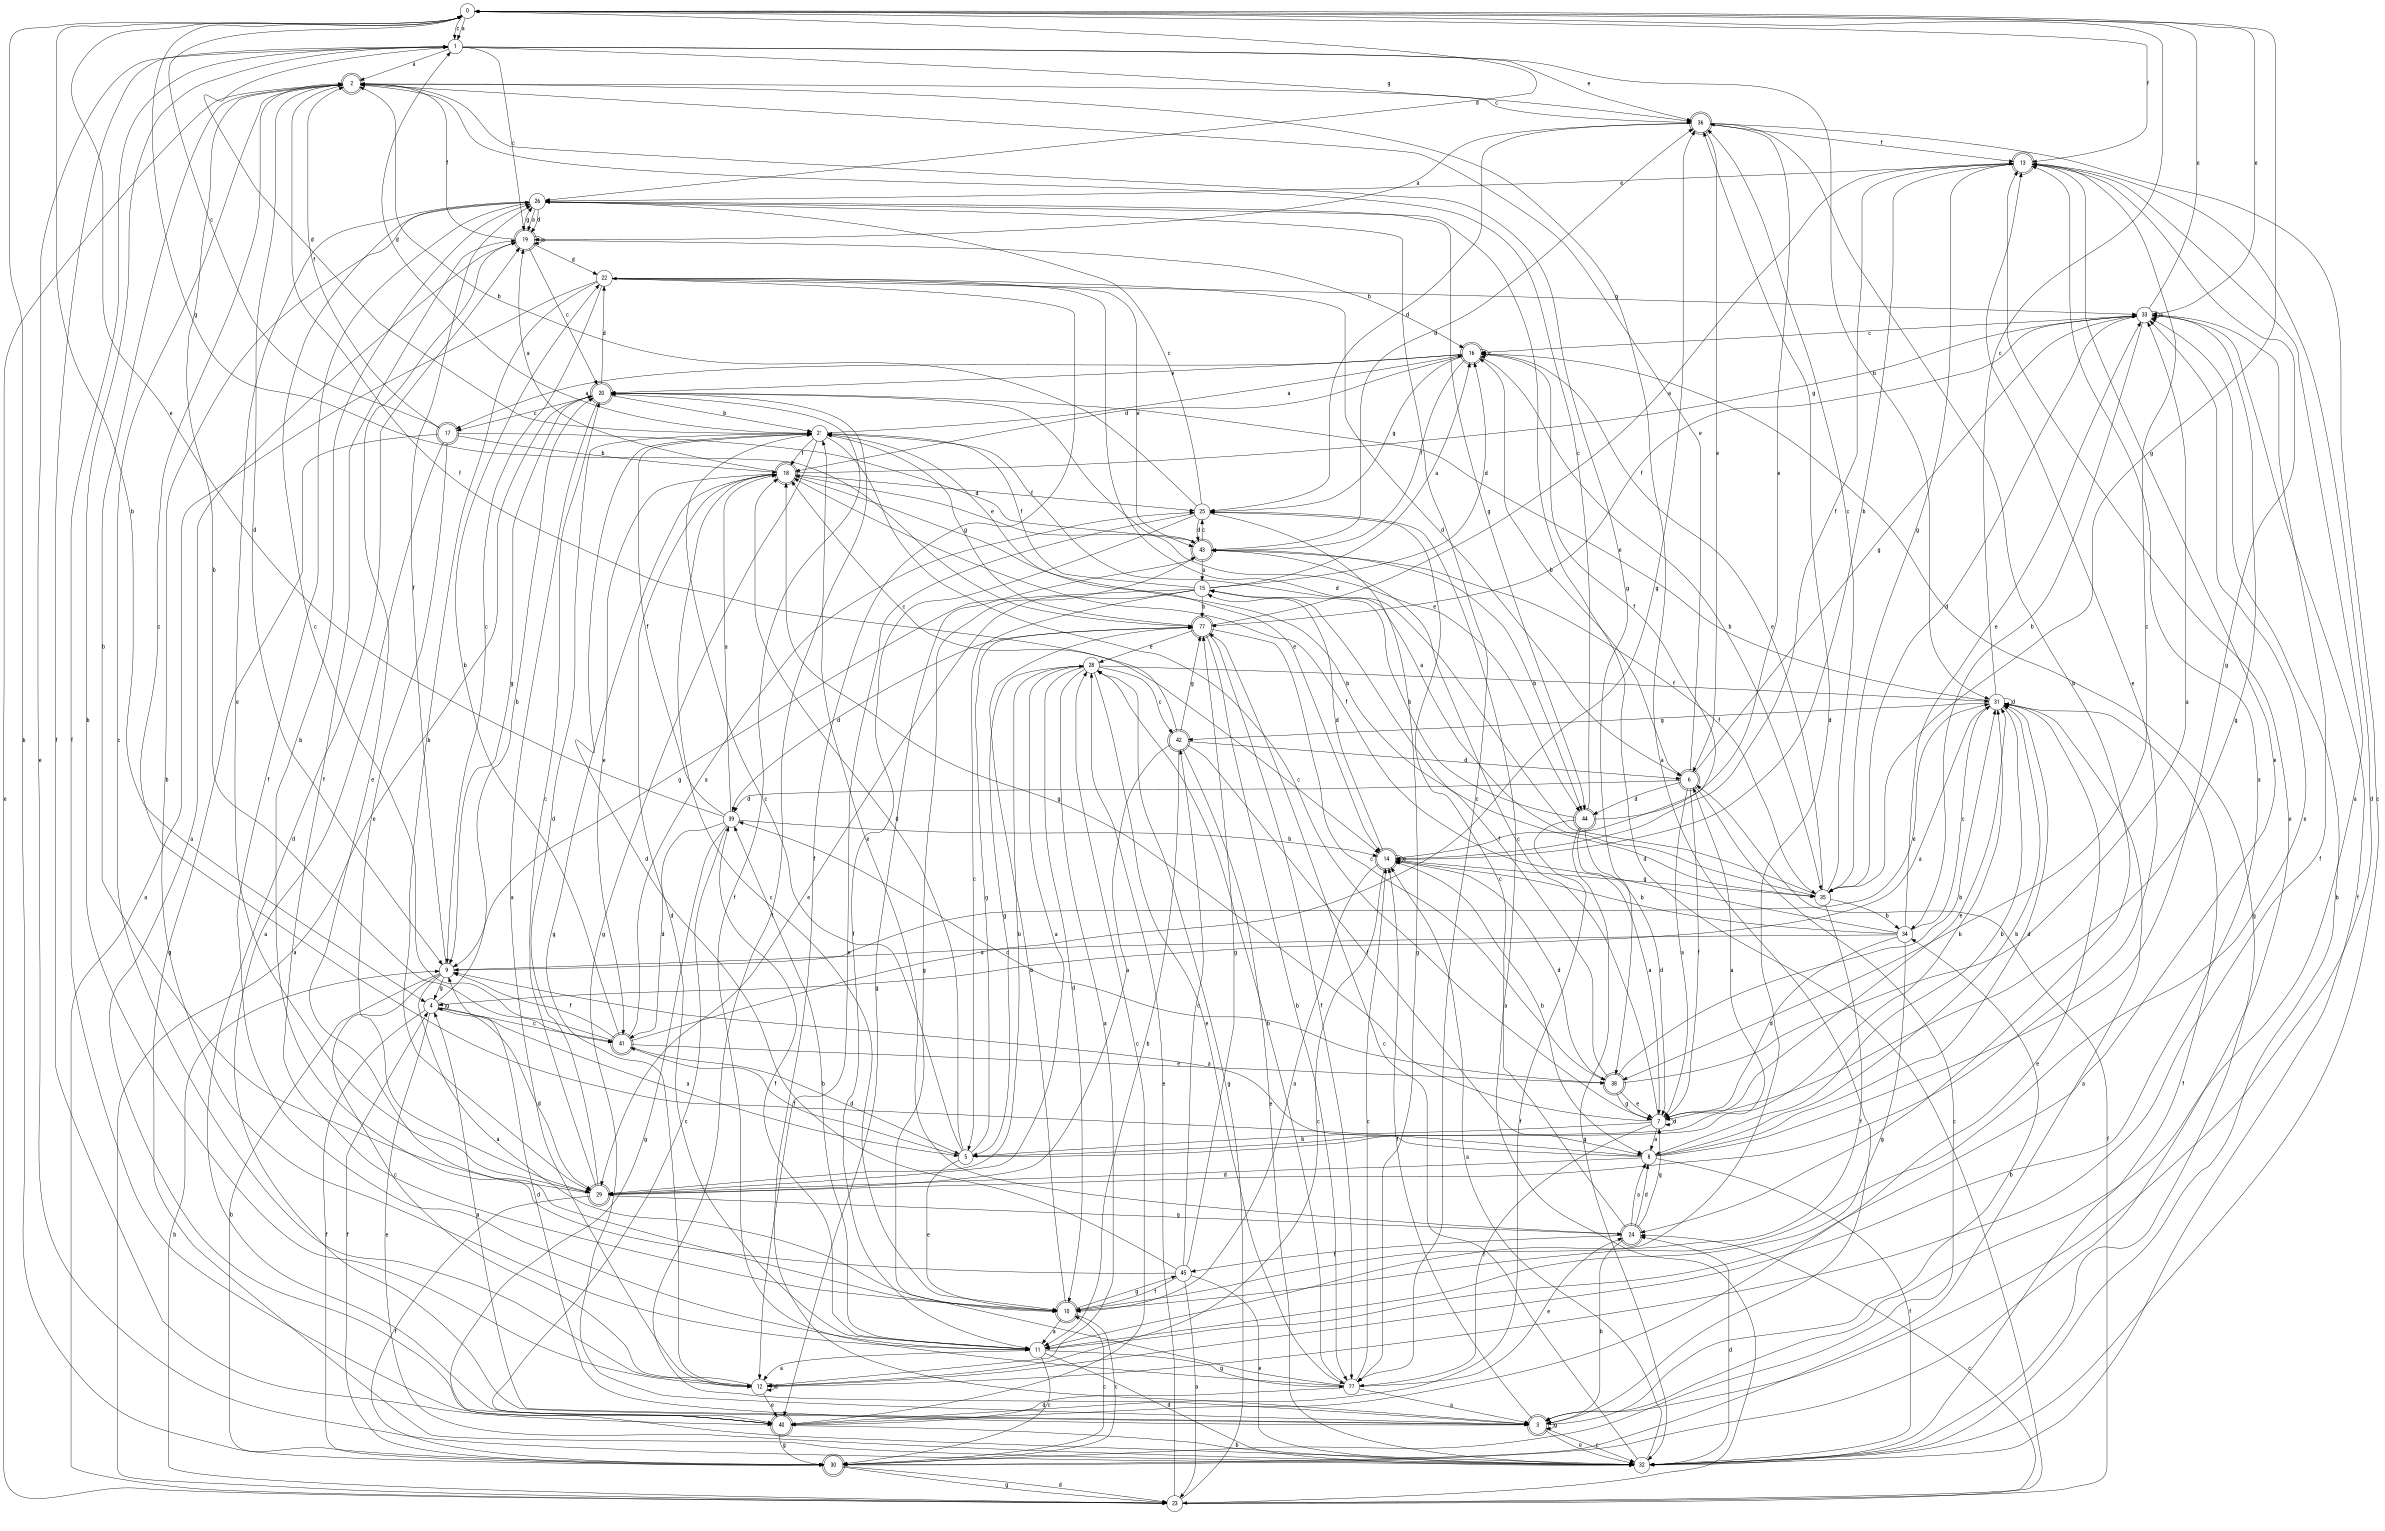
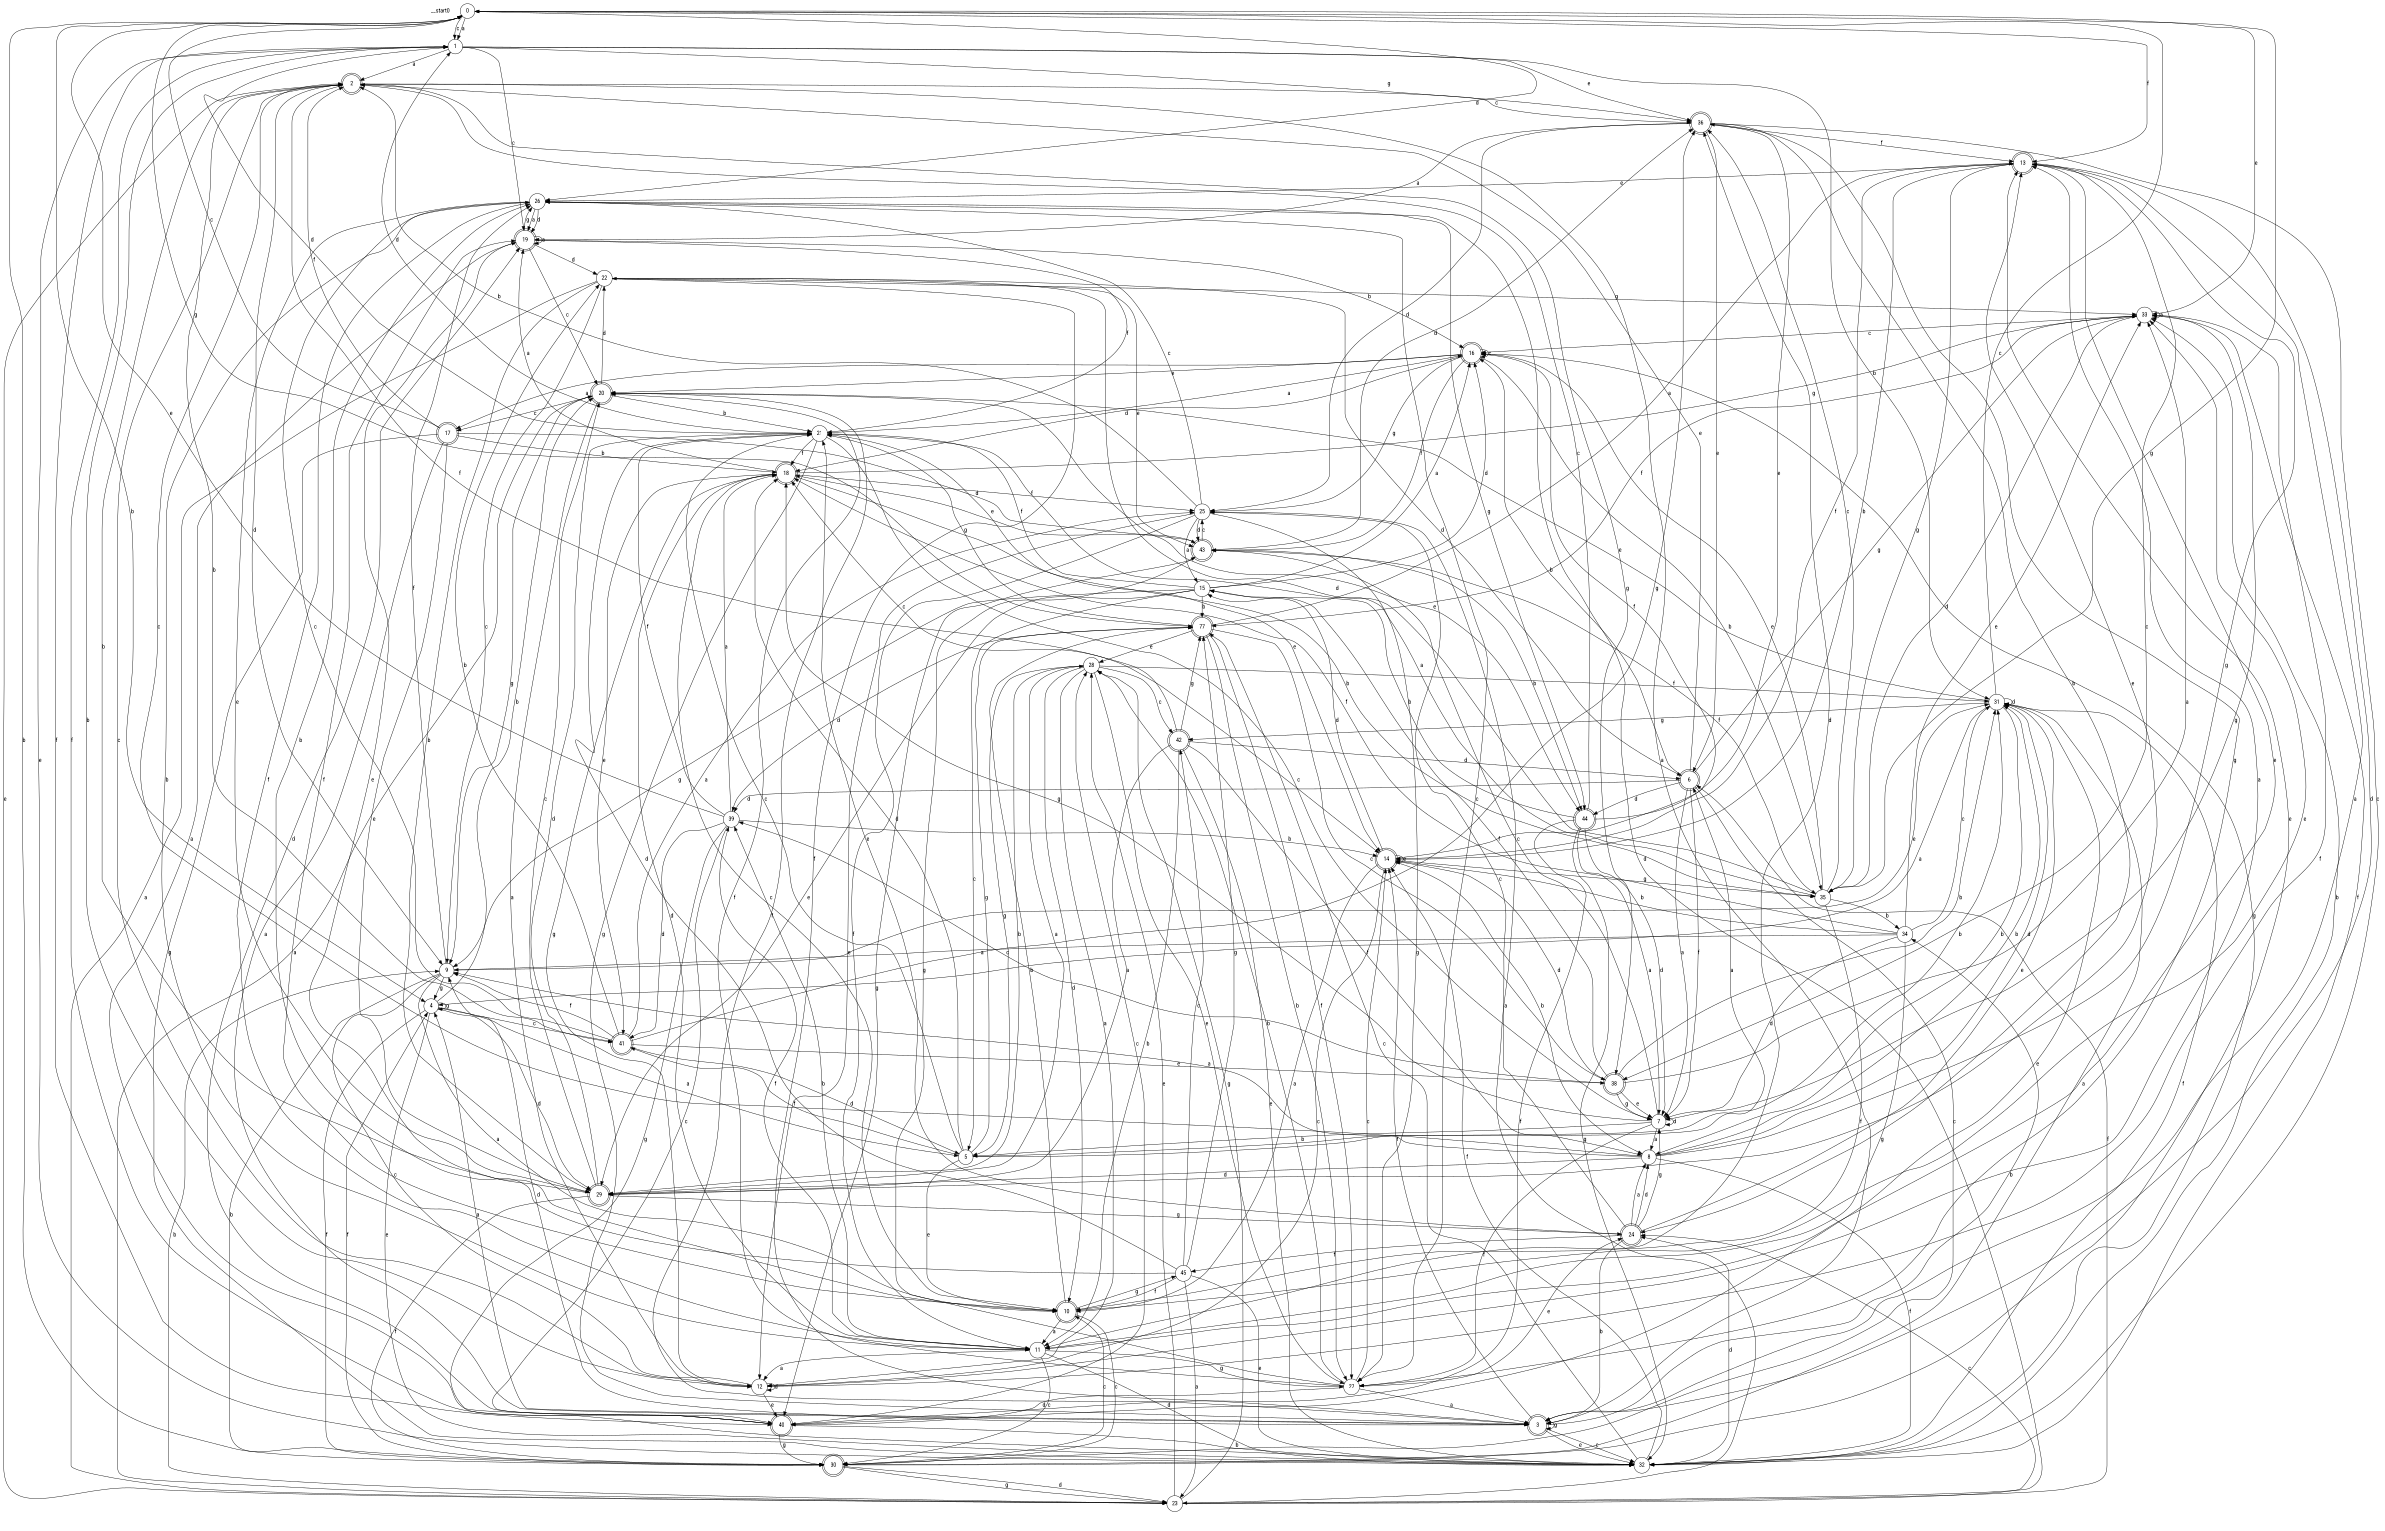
none -> (440, 11)
(1479, 14) -> none
(446, 156) -> (1006, 266)
(1202, 568) -> (1185, 548)
(2019, 628) -> none
none -> (2199, 903)
(1900, 966) -> (1965, 1041)
(1467, 1157) -> (1467, 1157)
